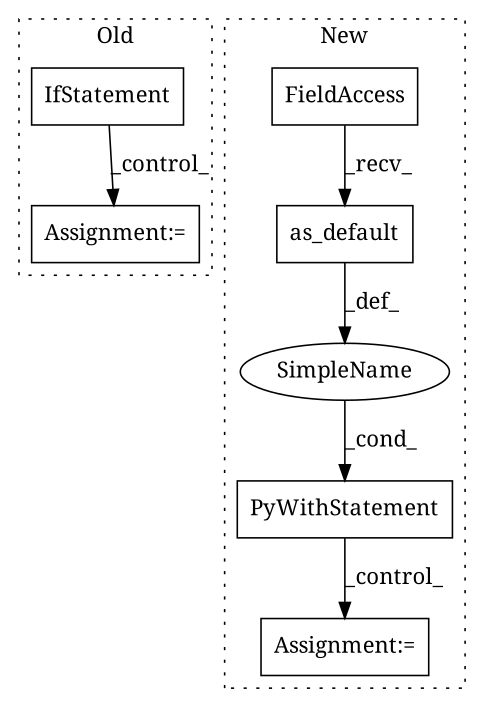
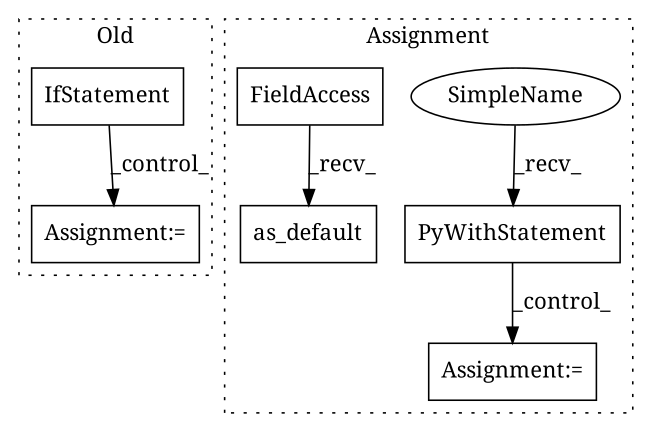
(345, 37) -> (429, 37)
(345, 295) -> none
(381, 441) -> (548, 165)
